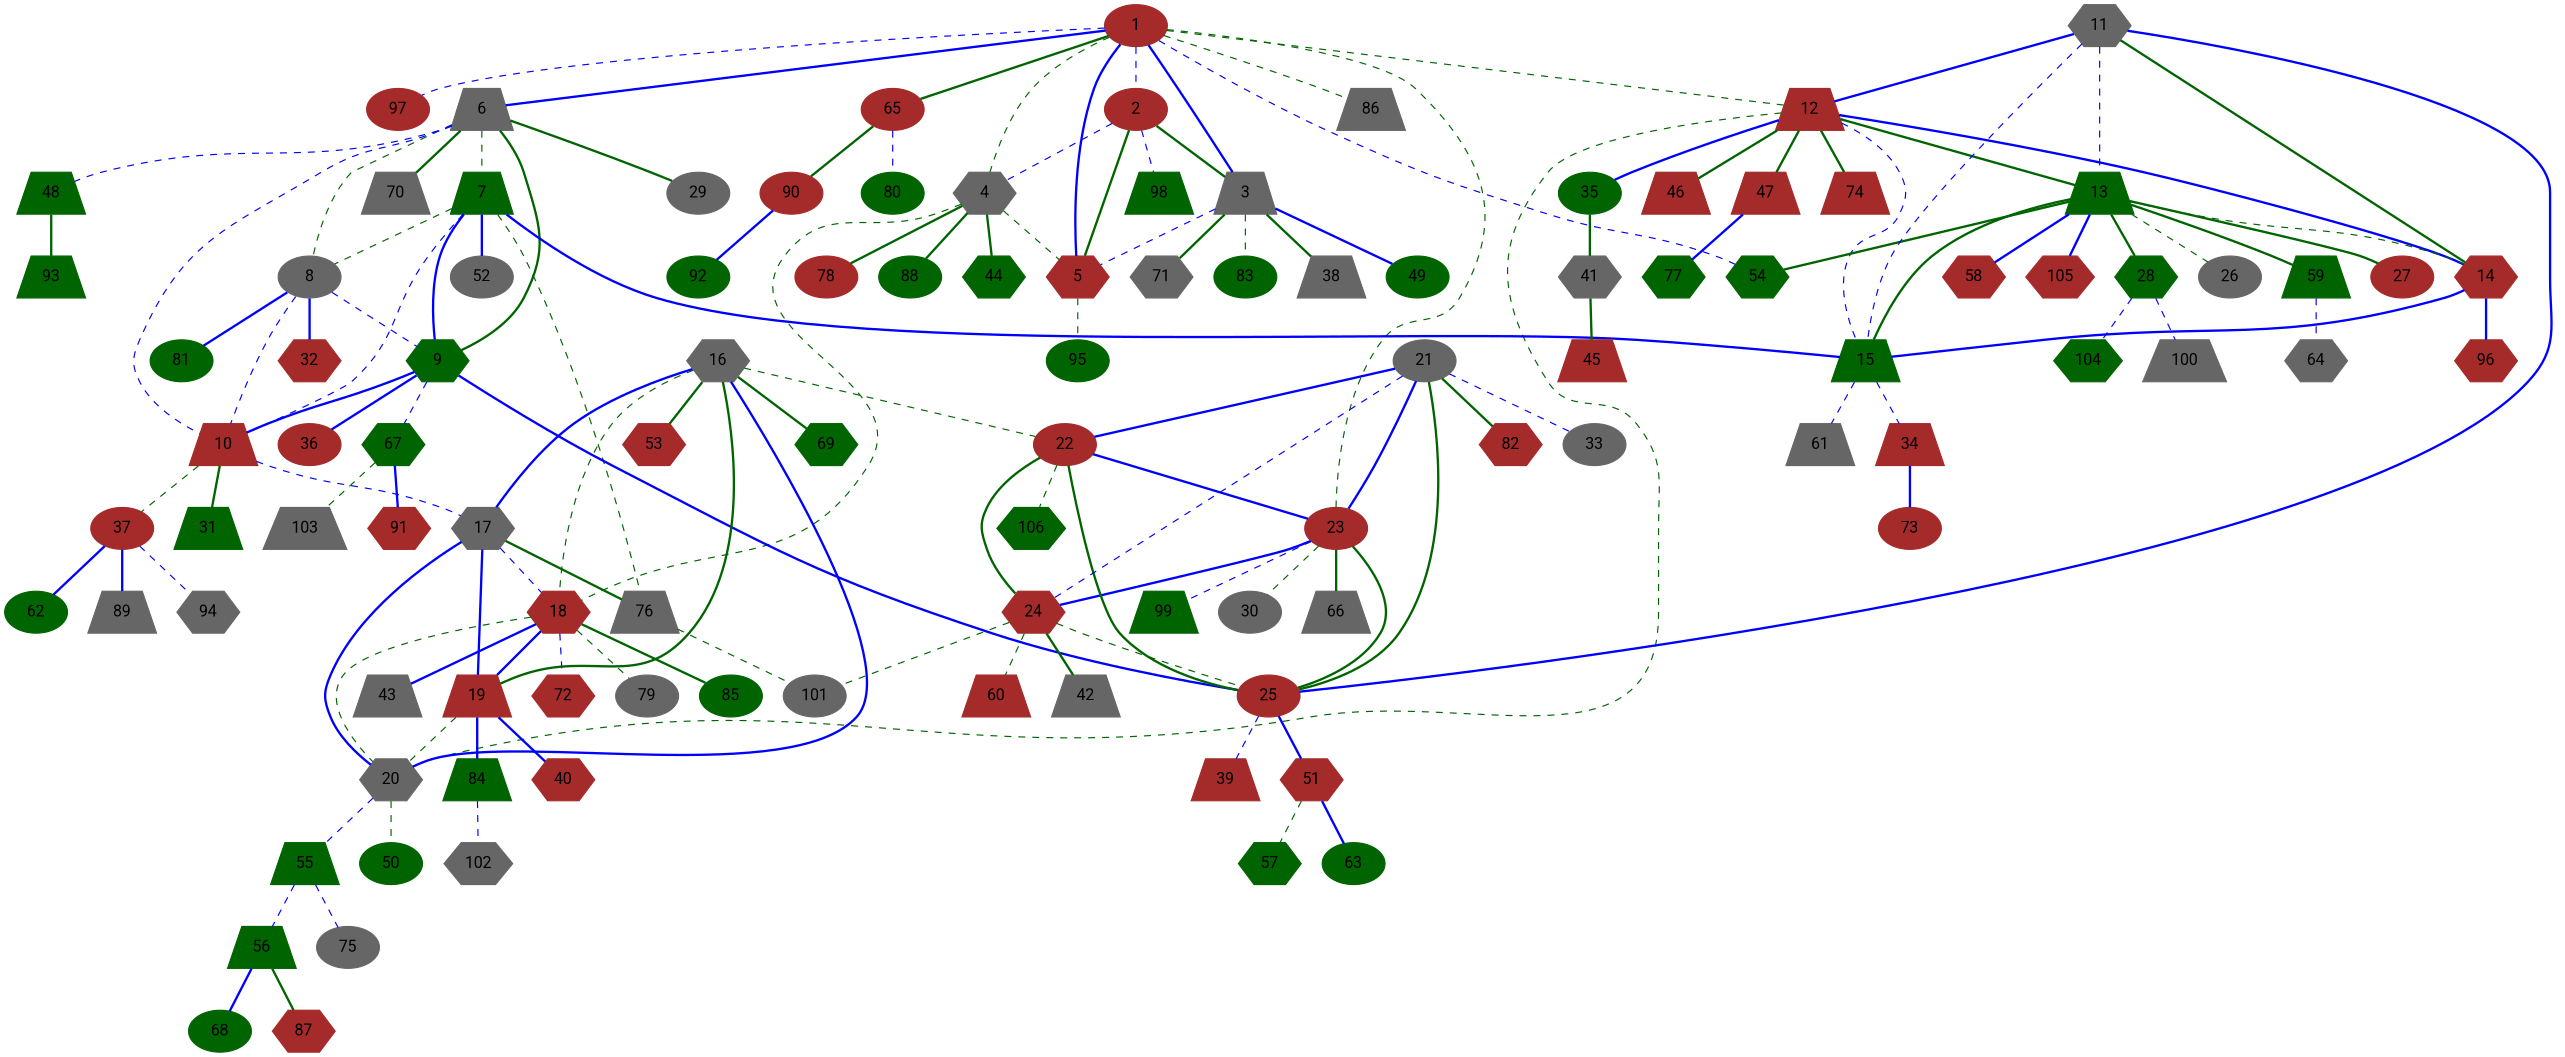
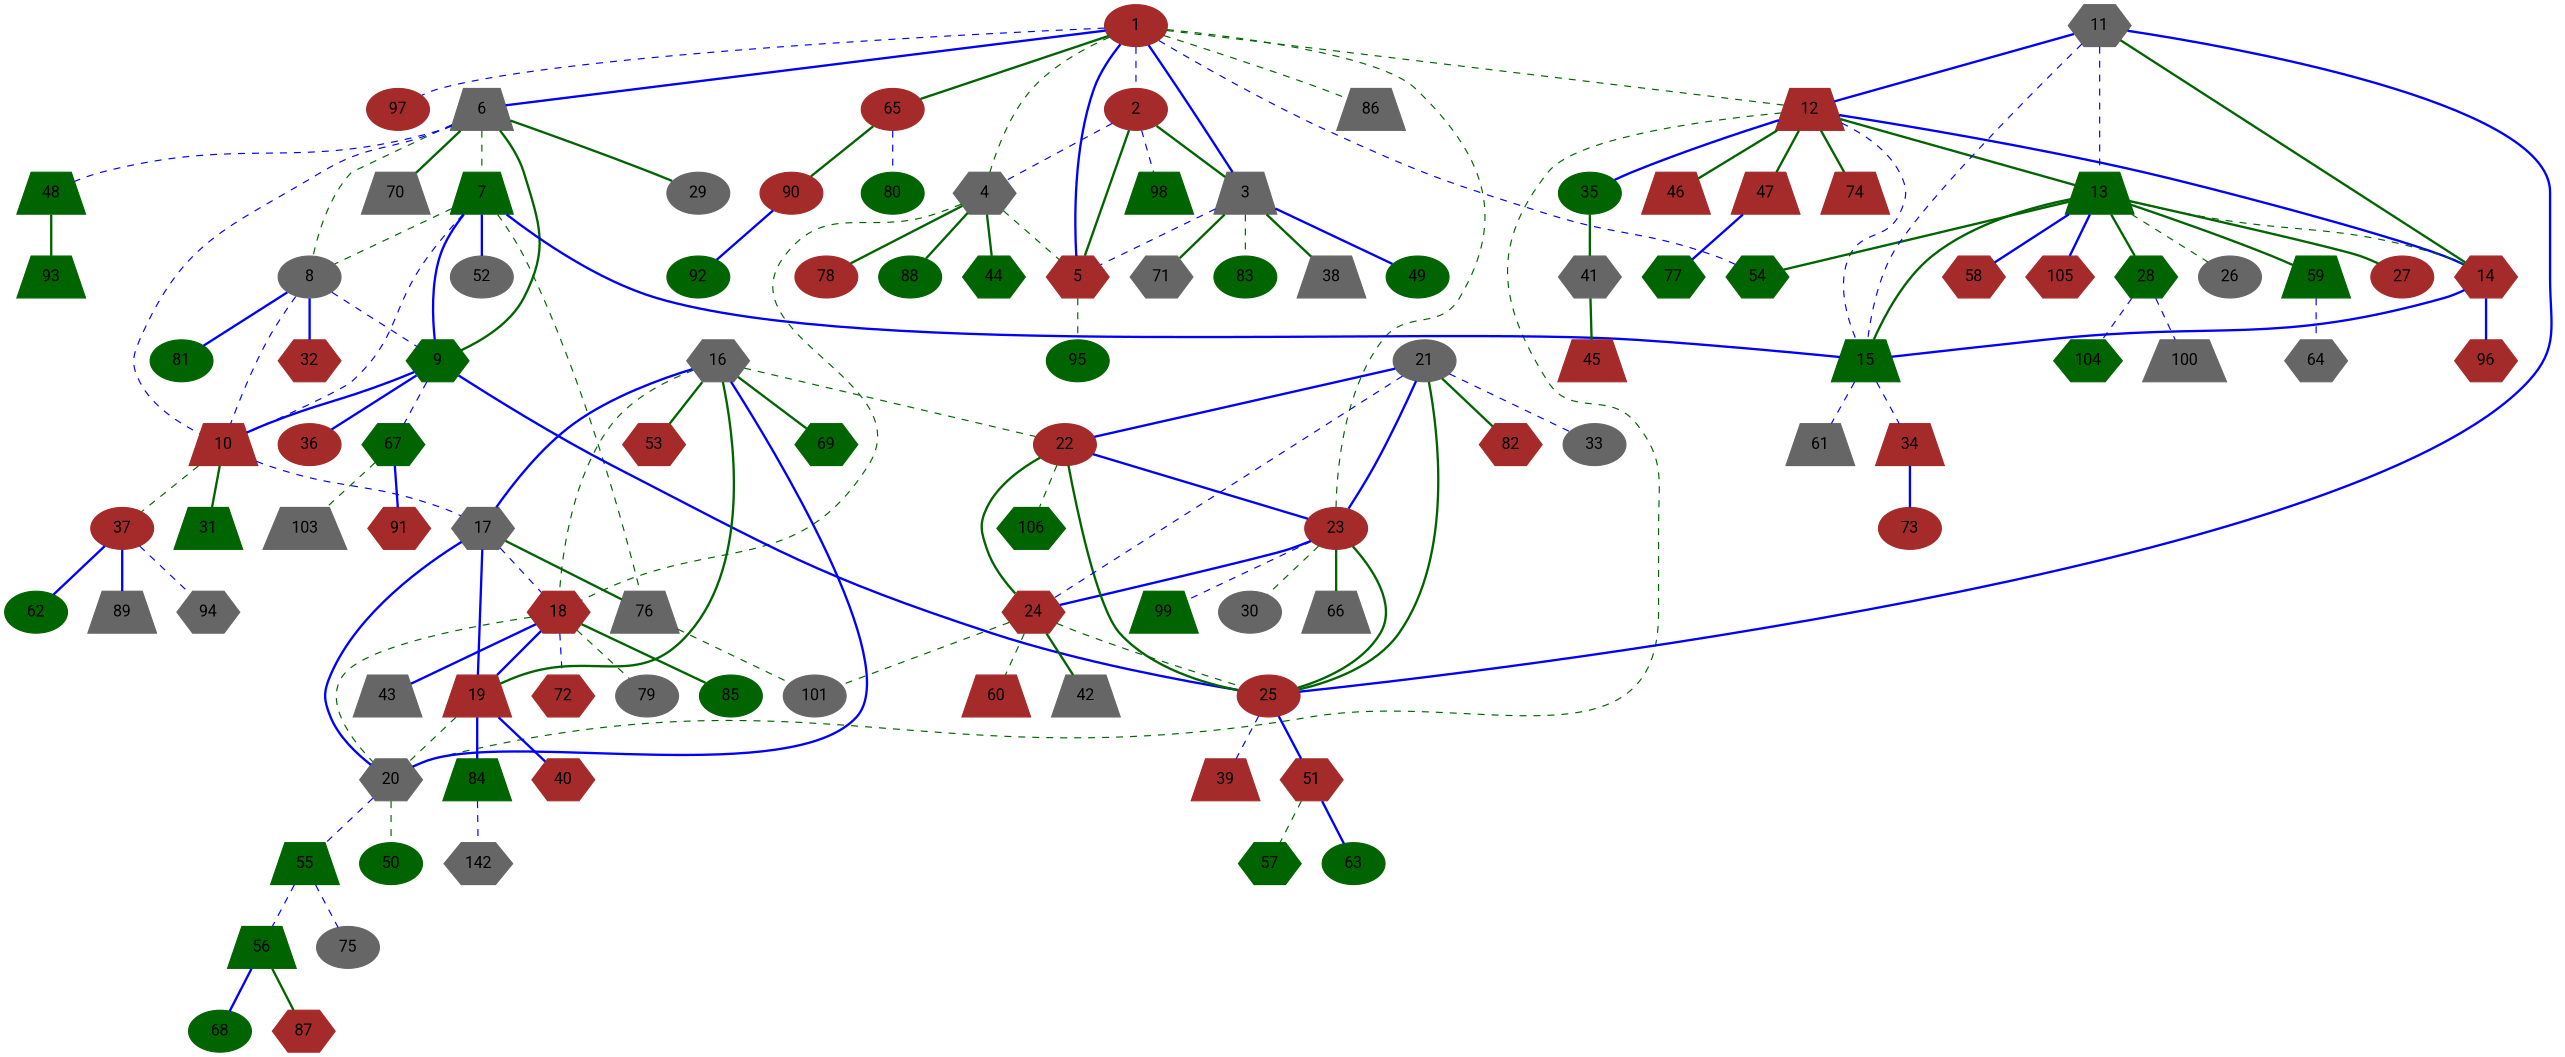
(478, 864) -> (478, 864)
